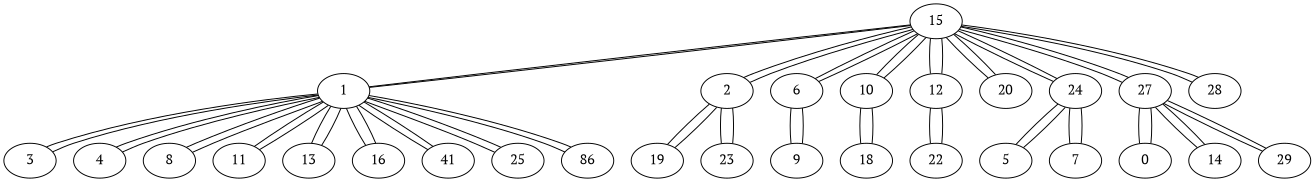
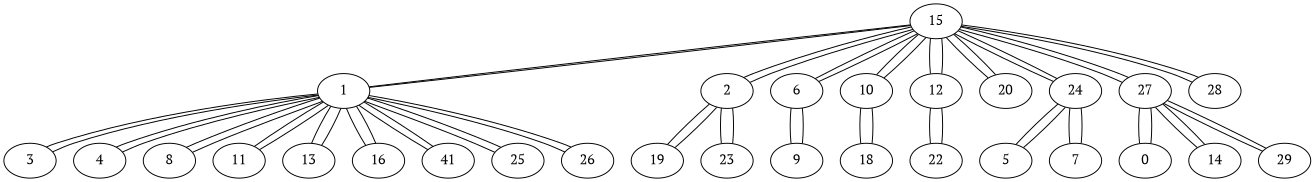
(588, 161) -> (588, 161)
